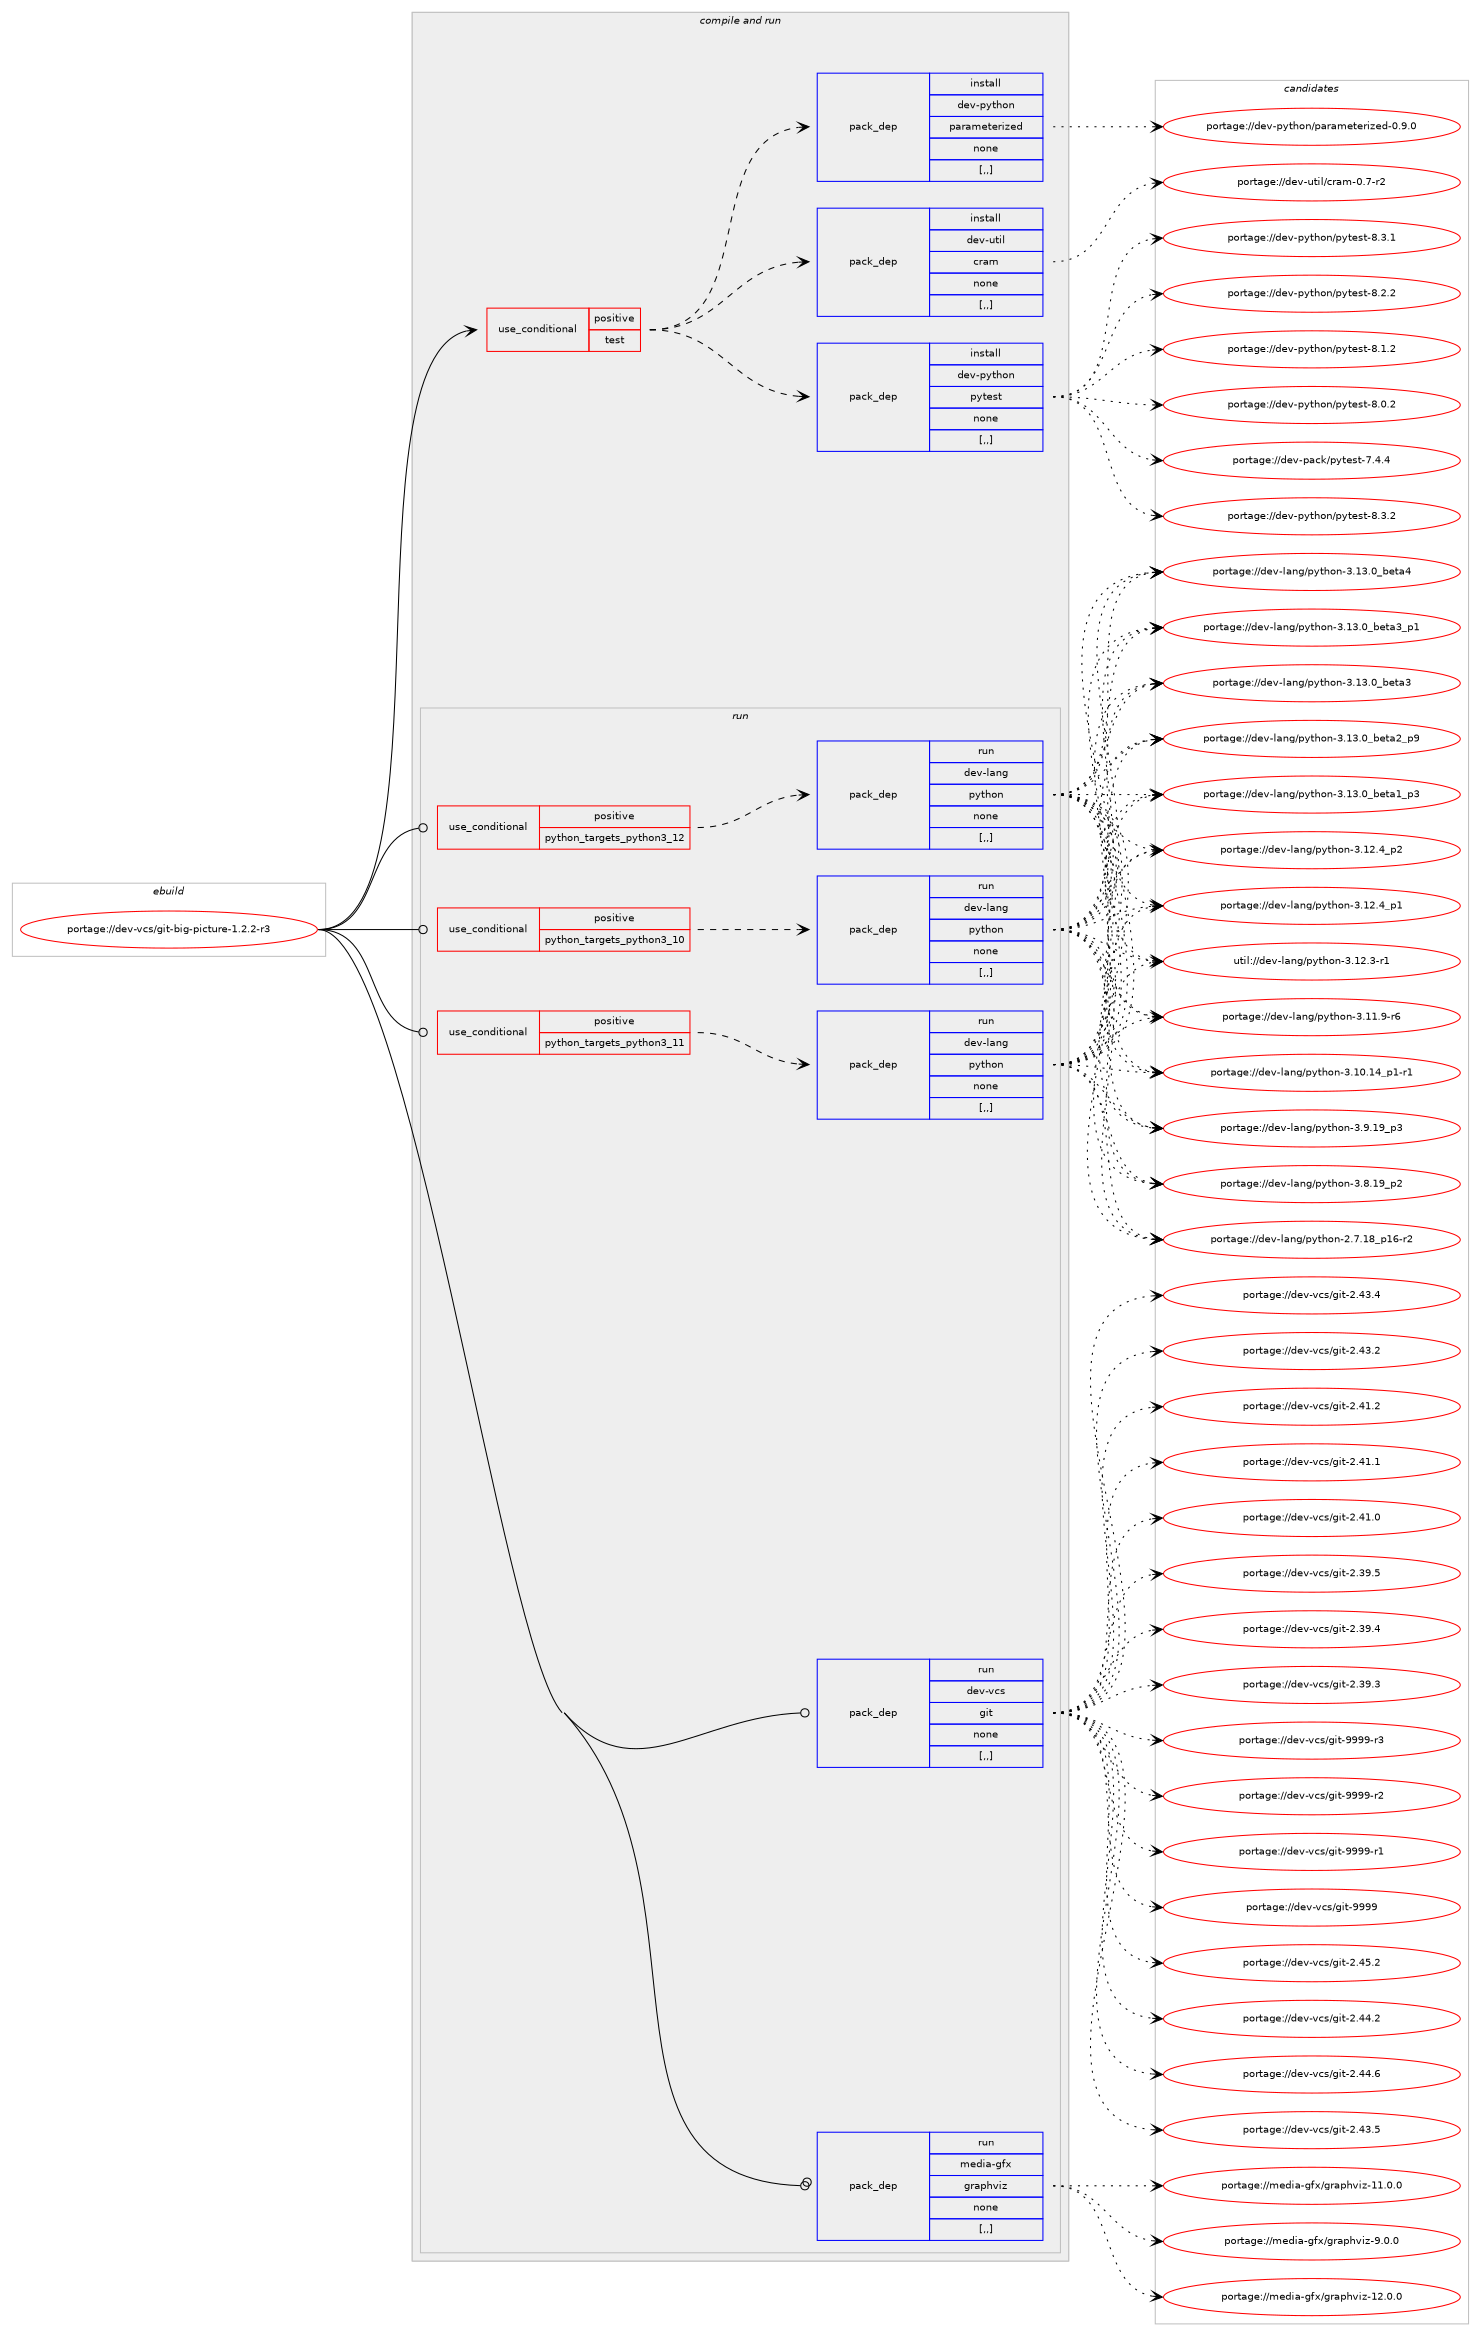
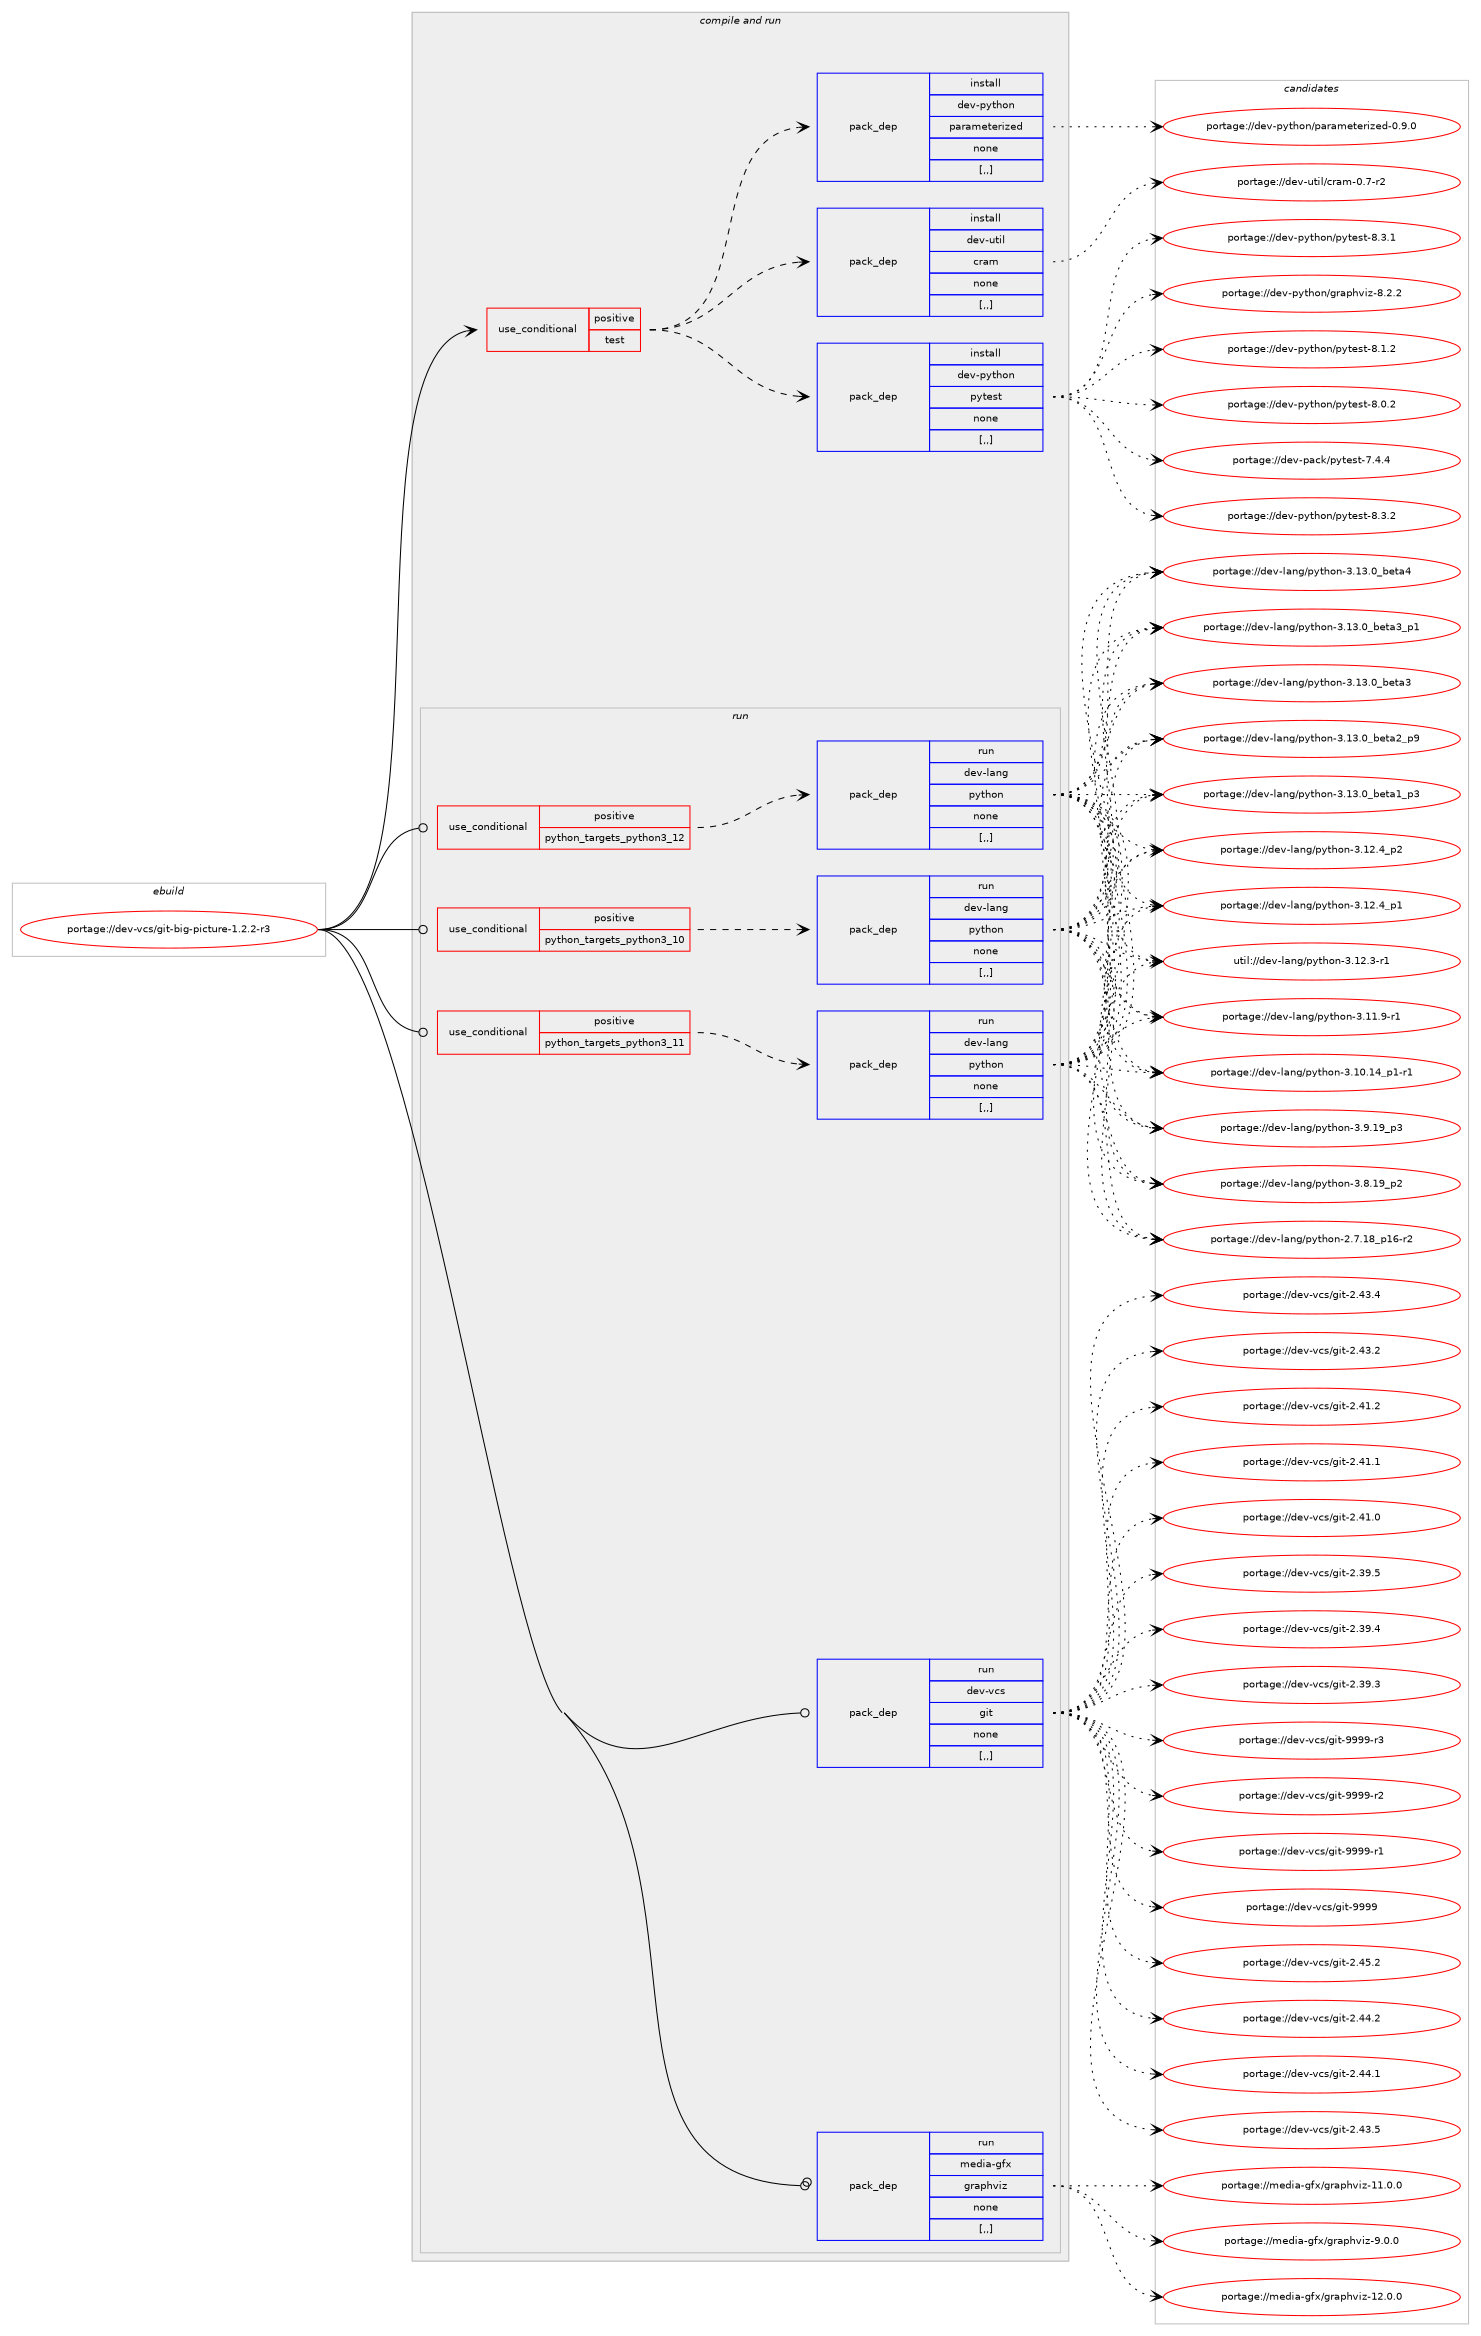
(1312, 294) -> (1312, 294)
(1312, 1017) -> (1312, 1017)
(1312, 2075) -> (1312, 2075)
